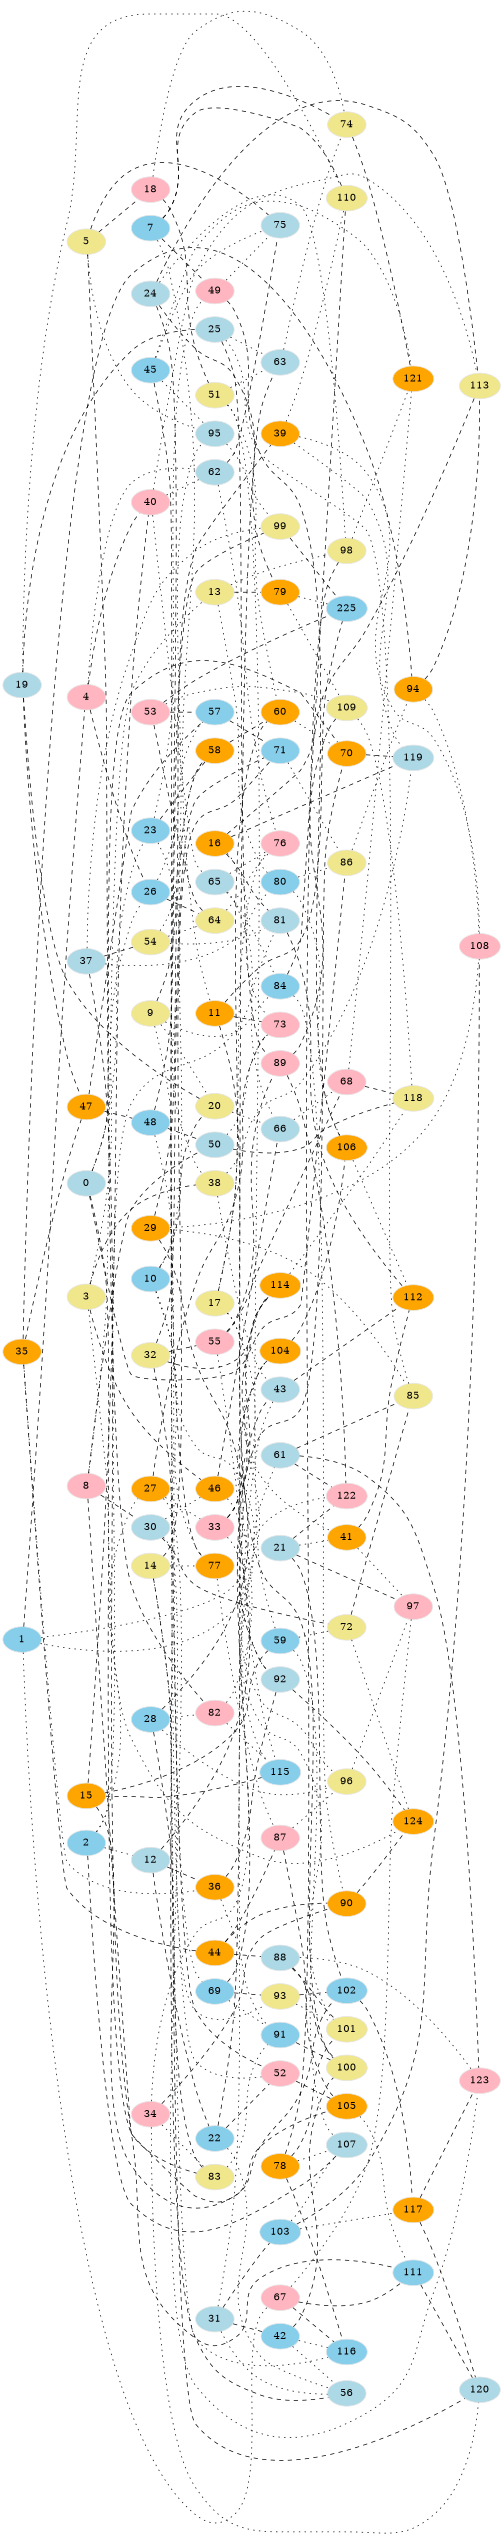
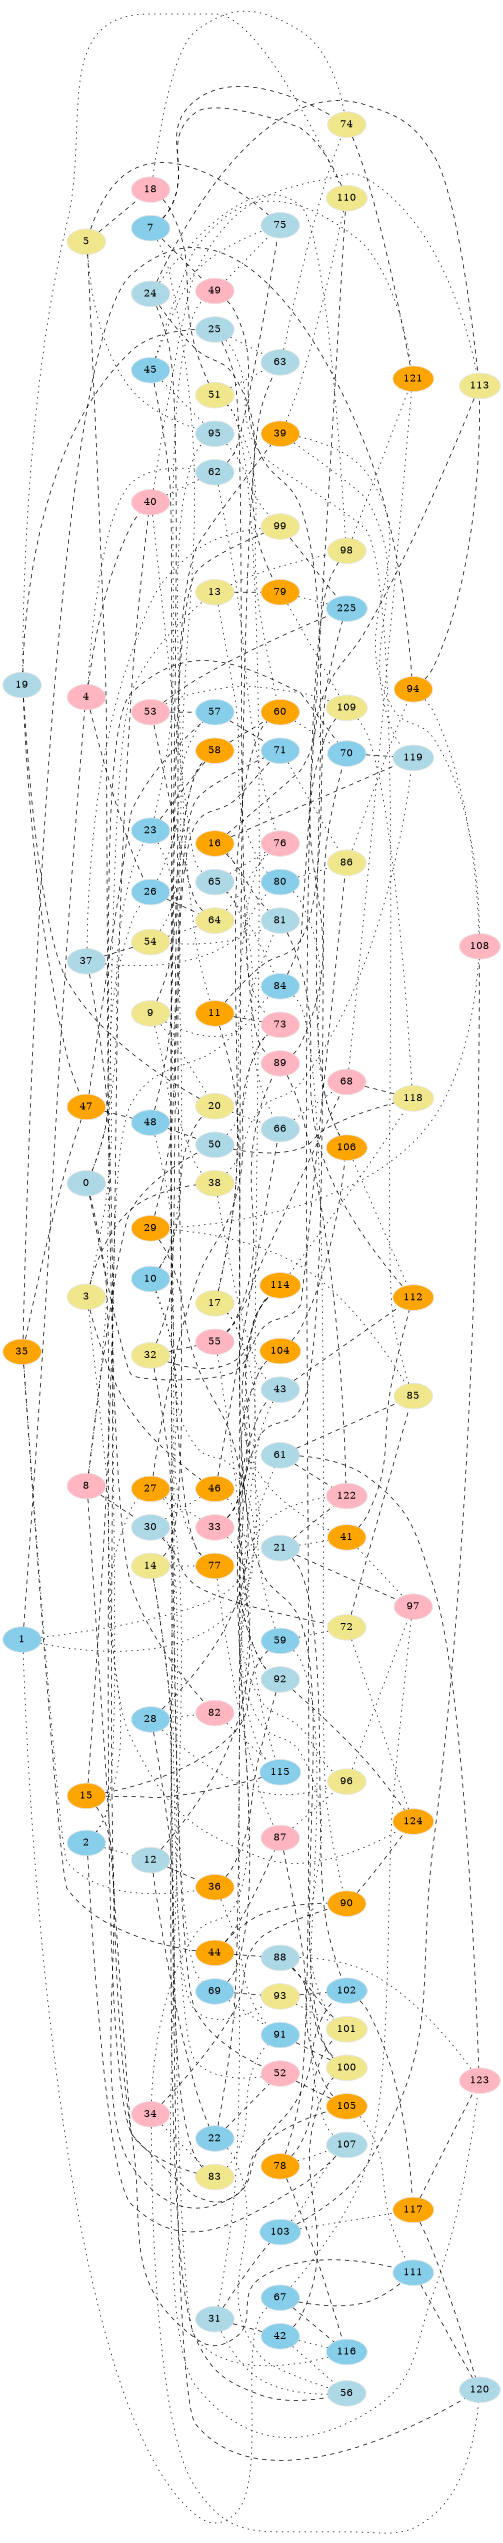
(347, 754) -> (347, 754)
(245, 1531) -> none
(280, 2298) -> (280, 2298)
